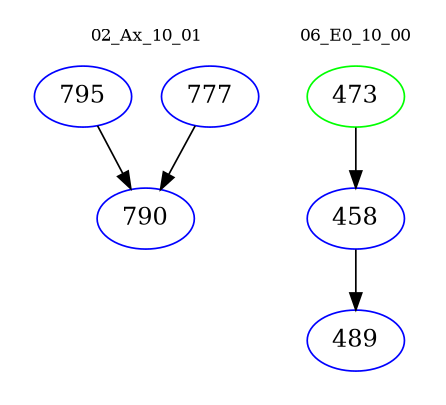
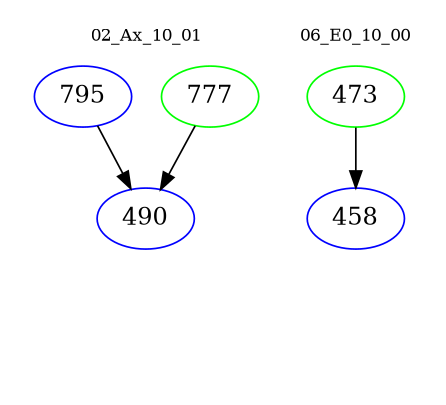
(210, 97) -> (210, 97)
(146, 219) -> (146, 219)
(356, 341) -> none
